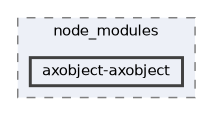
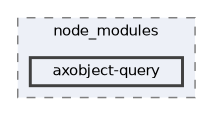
(106, 72) -> (106, 72)
